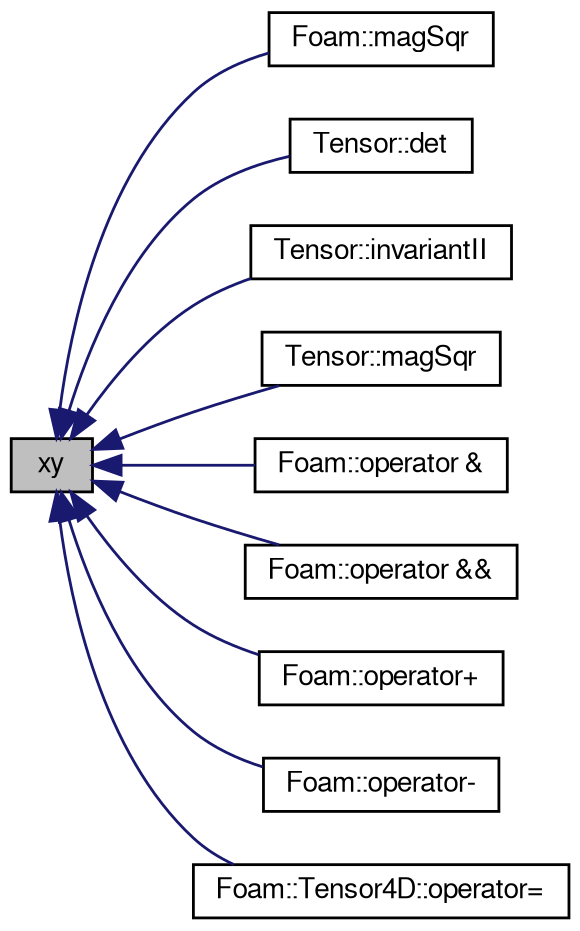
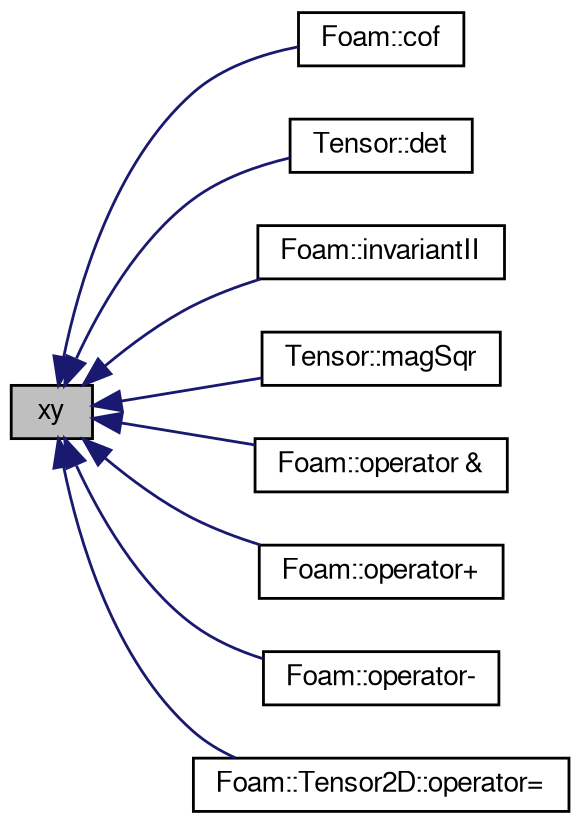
(381, 39) -> (381, 39)
(381, 252) -> (381, 252)
(381, 572) -> none
(381, 891) -> (381, 785)
